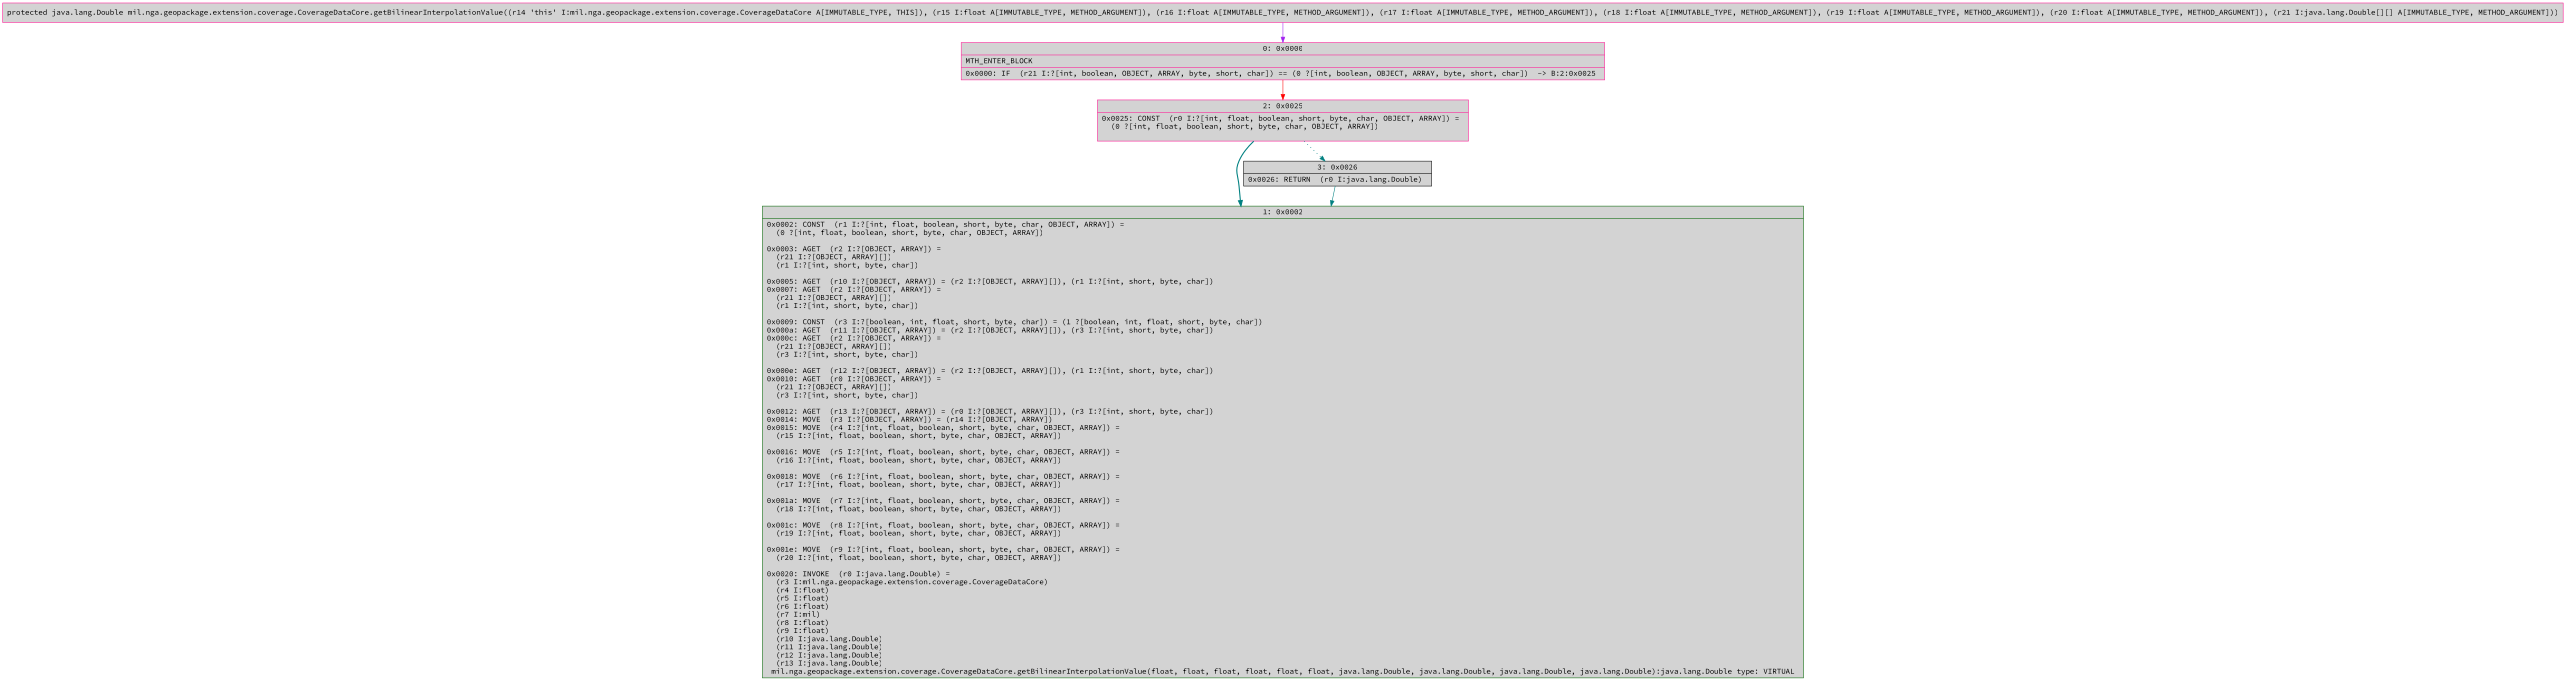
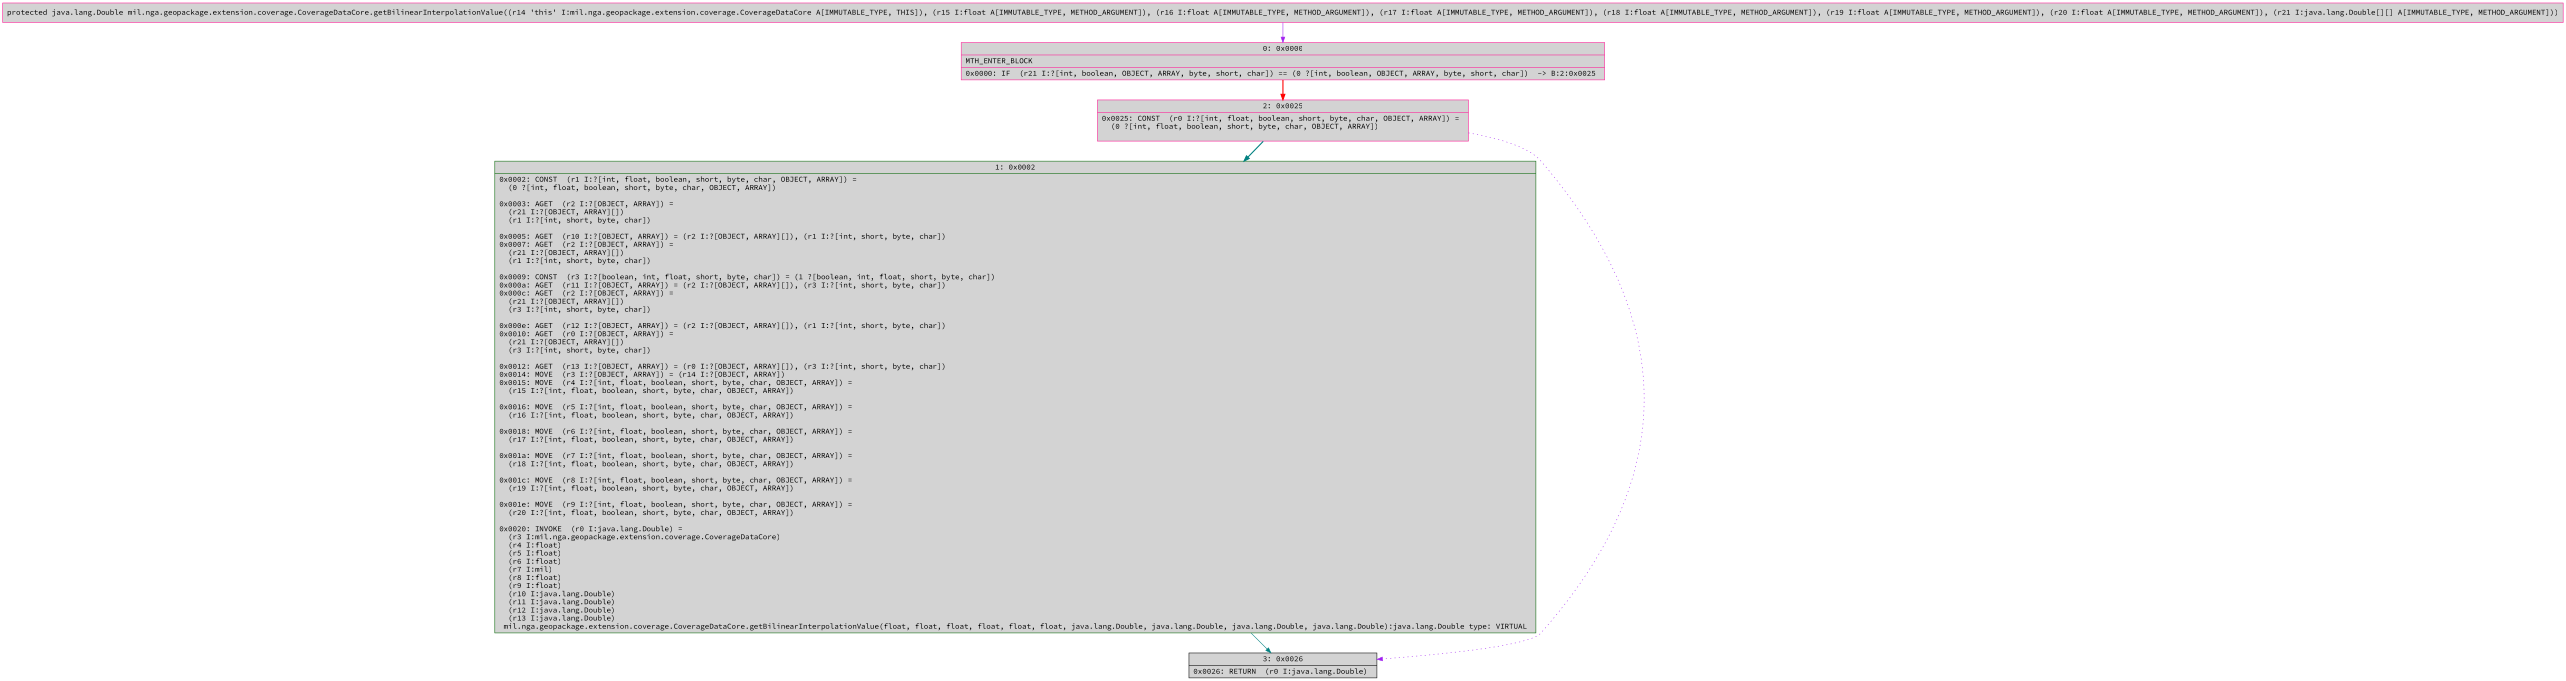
(1283, 87) -> (1283, 87)
(1313, 149) -> (1640, 438)
(1334, 193) -> (1259, 641)
